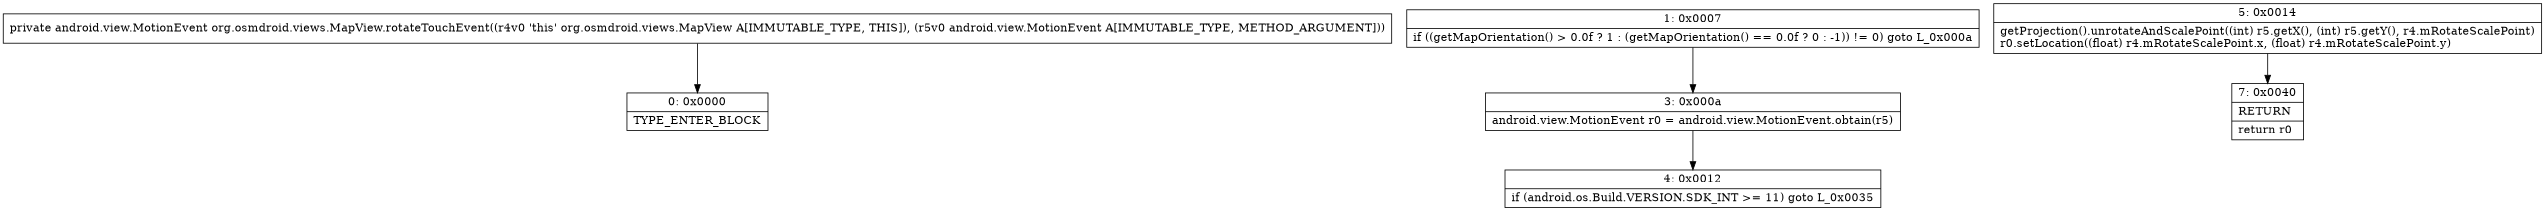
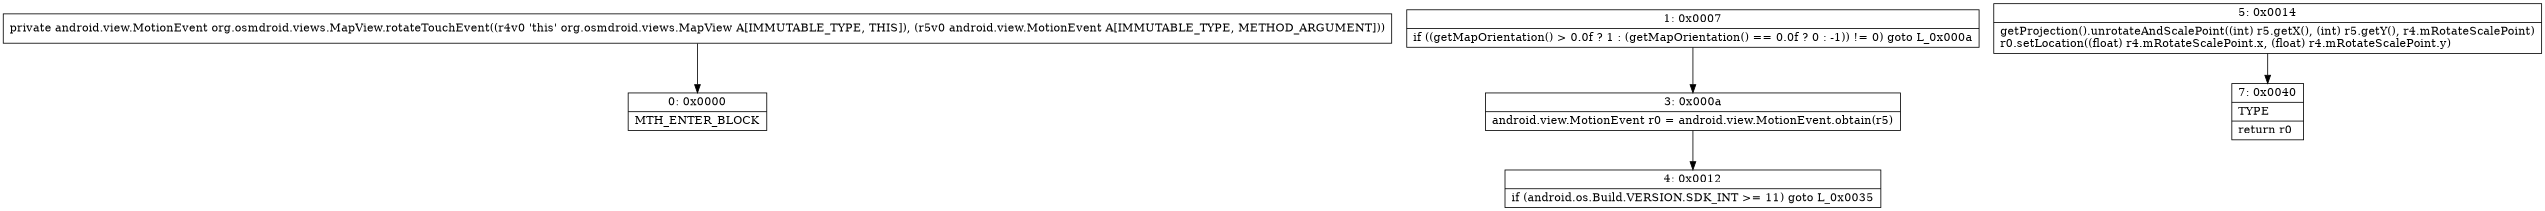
(2265, 111) -> (2254, 111)
(697, 121) -> (697, 121)
